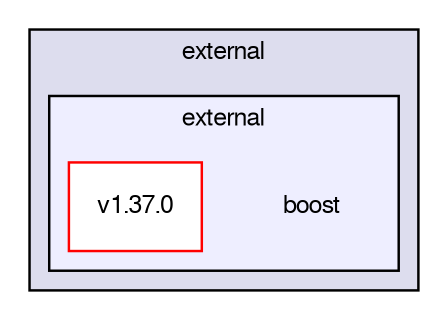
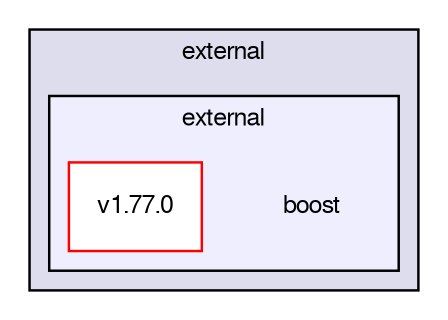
(135, 207) -> (135, 207)
